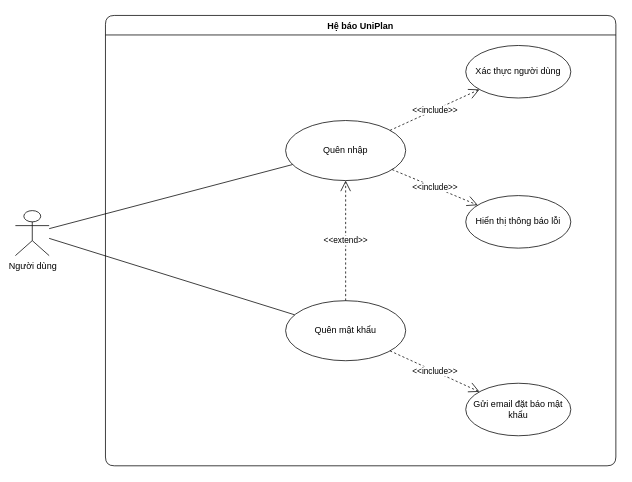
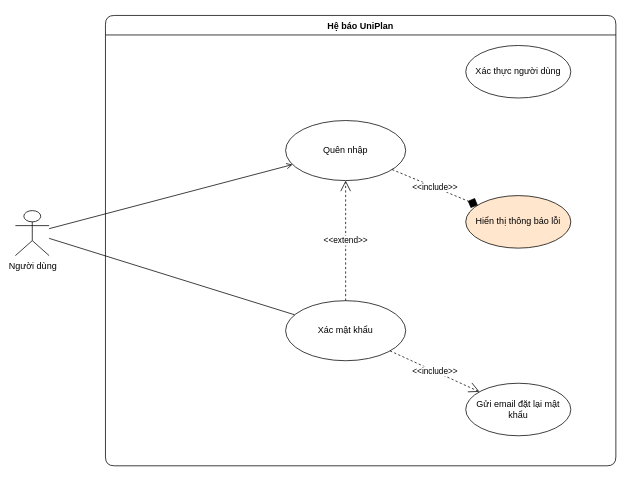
(434, 110) -> none
(288, 165) -> (288, 166)
(470, 202) -> (467, 201)
(518, 222) -> (518, 222)
(345, 330) -> (345, 330)
(518, 409) -> (518, 409)
